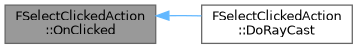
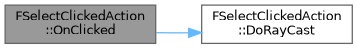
(185, 16) -> (172, 33)
